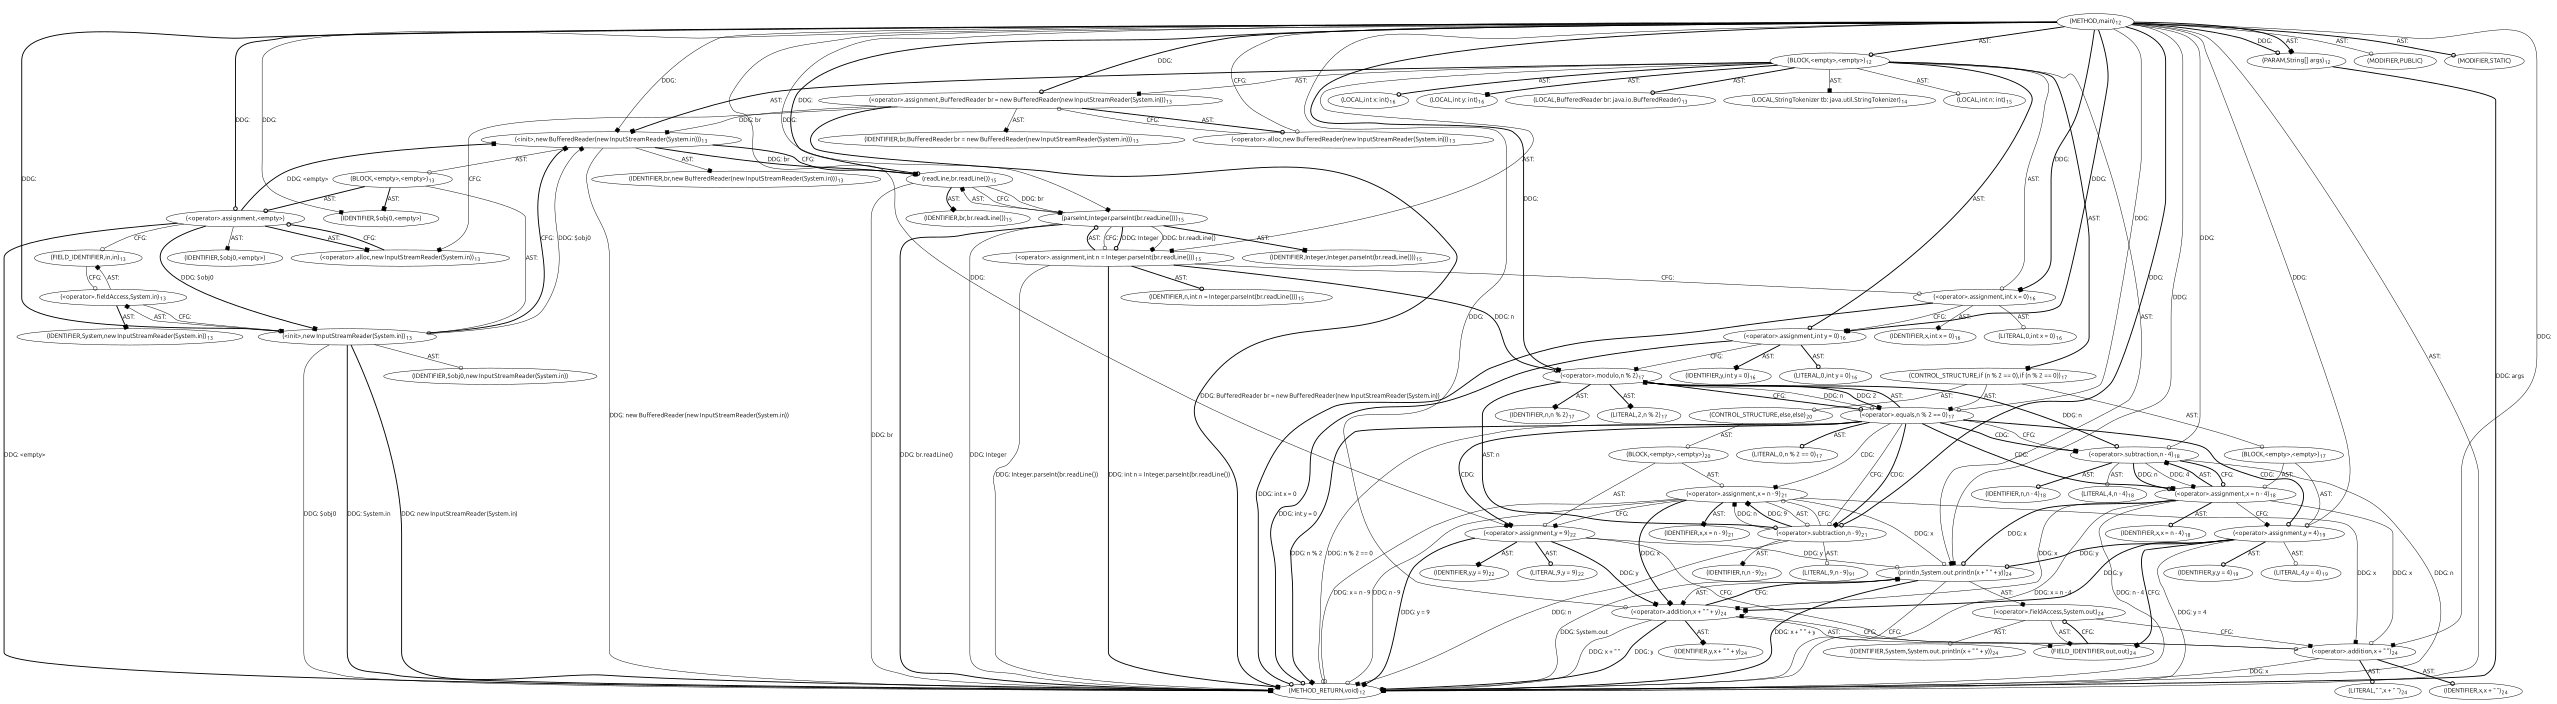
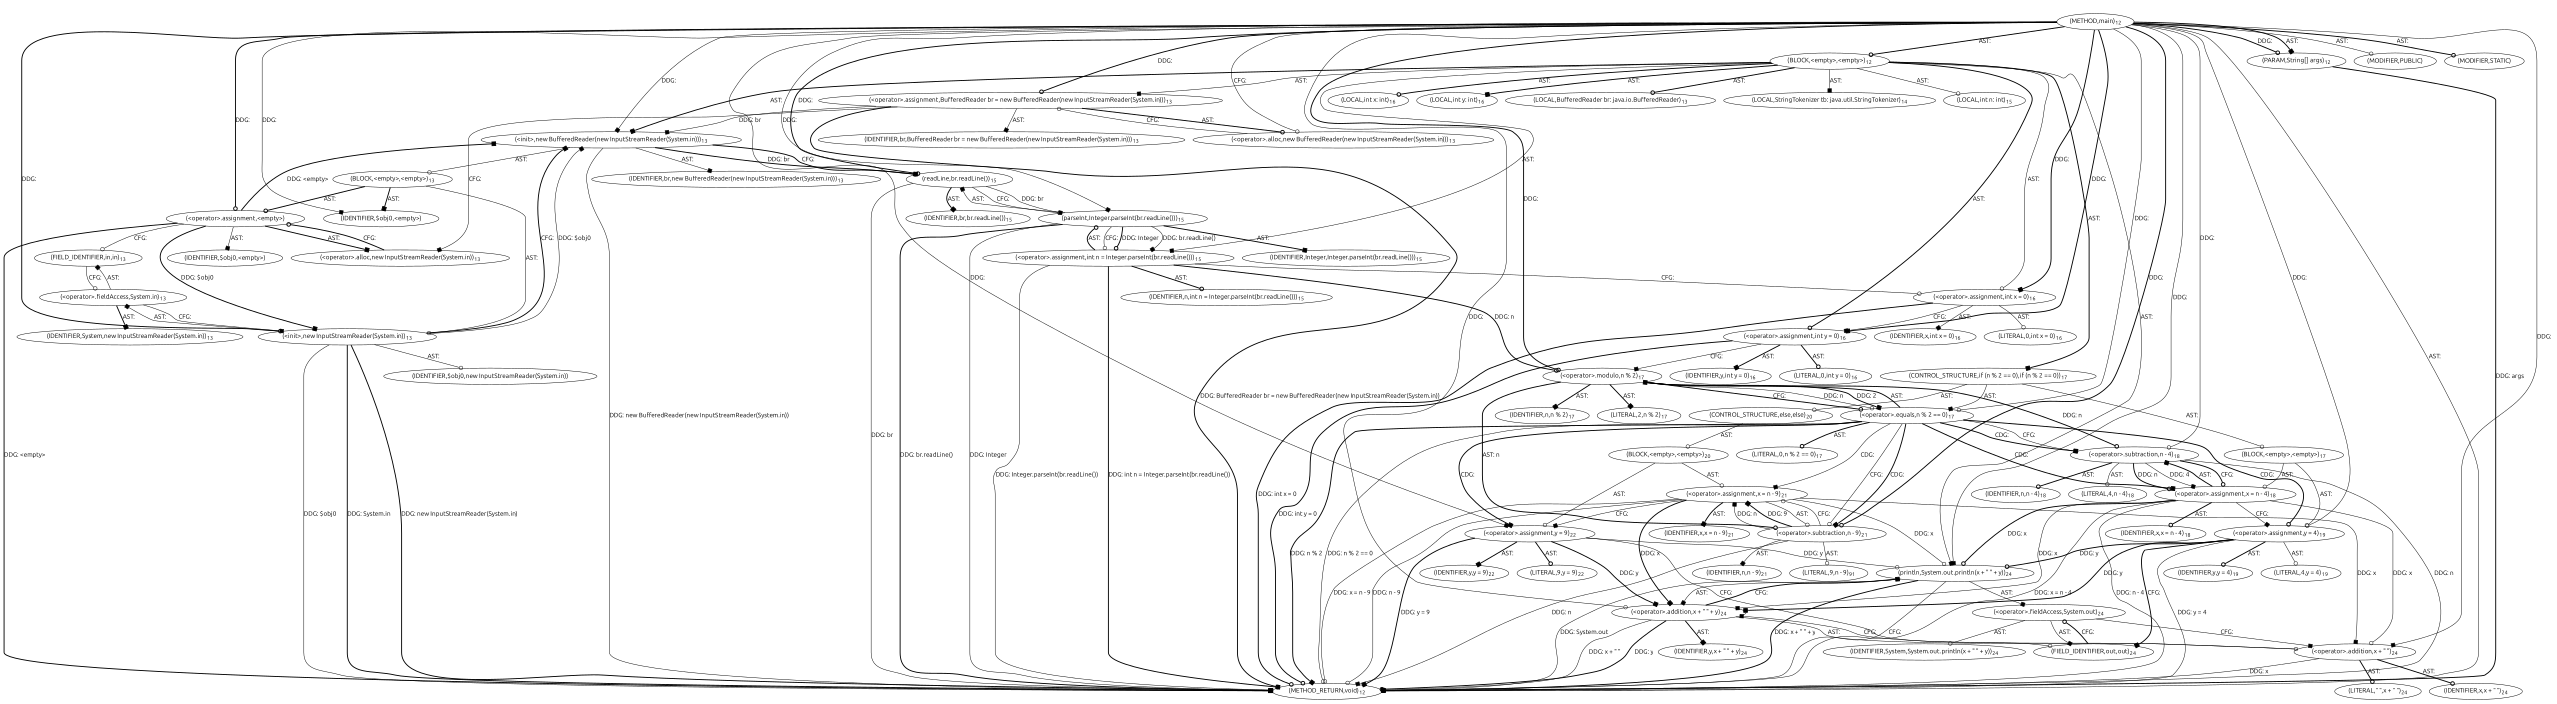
(1442, 54) -> (1442, 54)
(1809, 616) -> (1809, 616)
